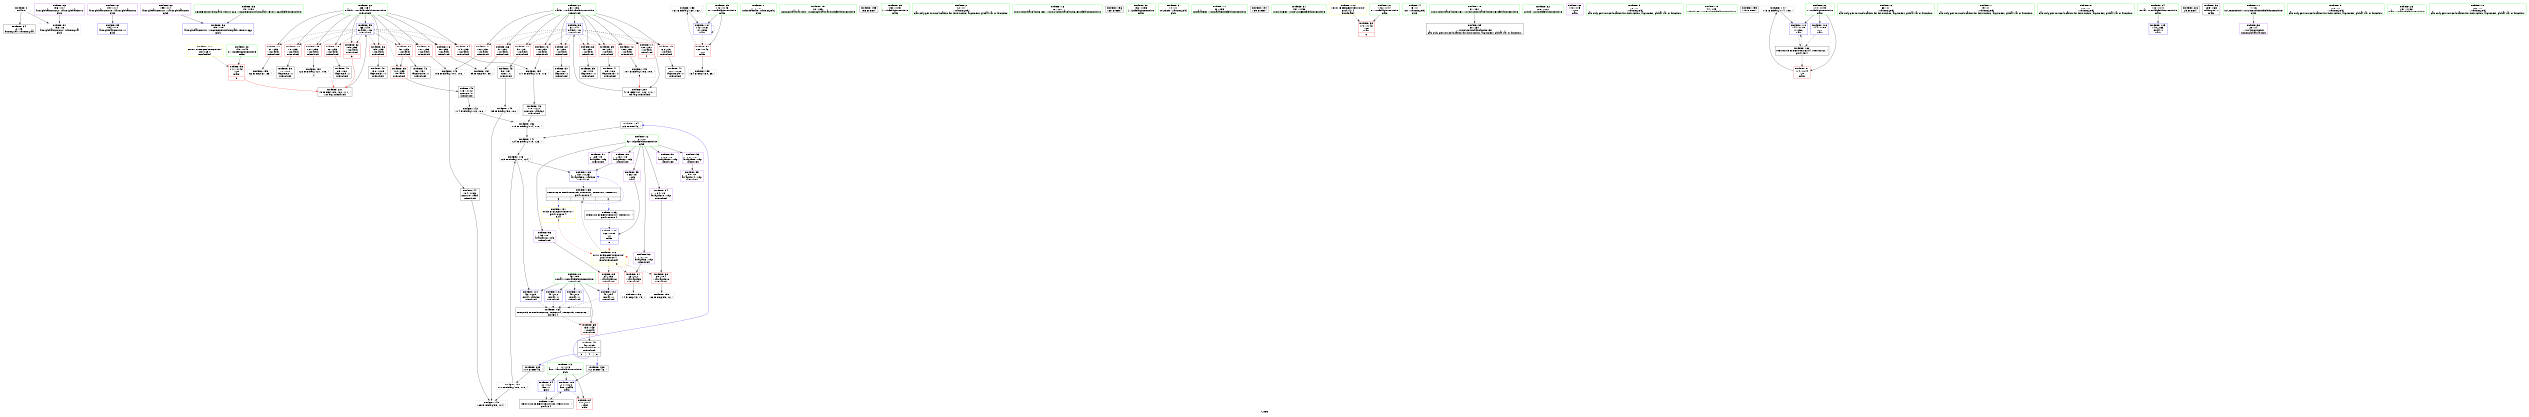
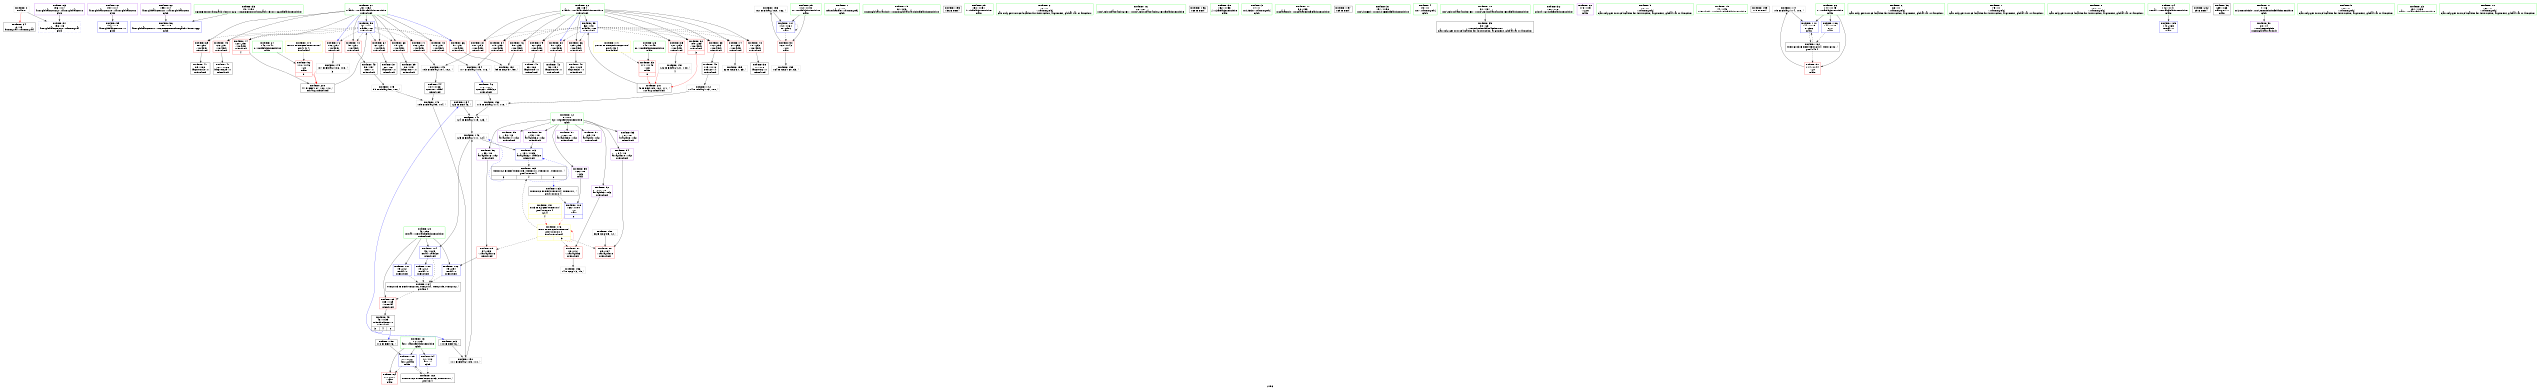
(21, 18) -> (21, 17)
(528, 24) -> (420, 25)
(386, 28) -> (570, 27)
(605, 28) -> (348, 27)
(690, 30) -> (774, 28)
(402, 61) -> (658, 20)
none -> (315, 78)
(534, 89) -> (479, 76)
(692, 166) -> (536, 126)
(558, 203) -> (496, 163)
(565, 286) -> (427, 260)
(662, 287) -> (605, 240)
(503, 394) -> (465, 228)
